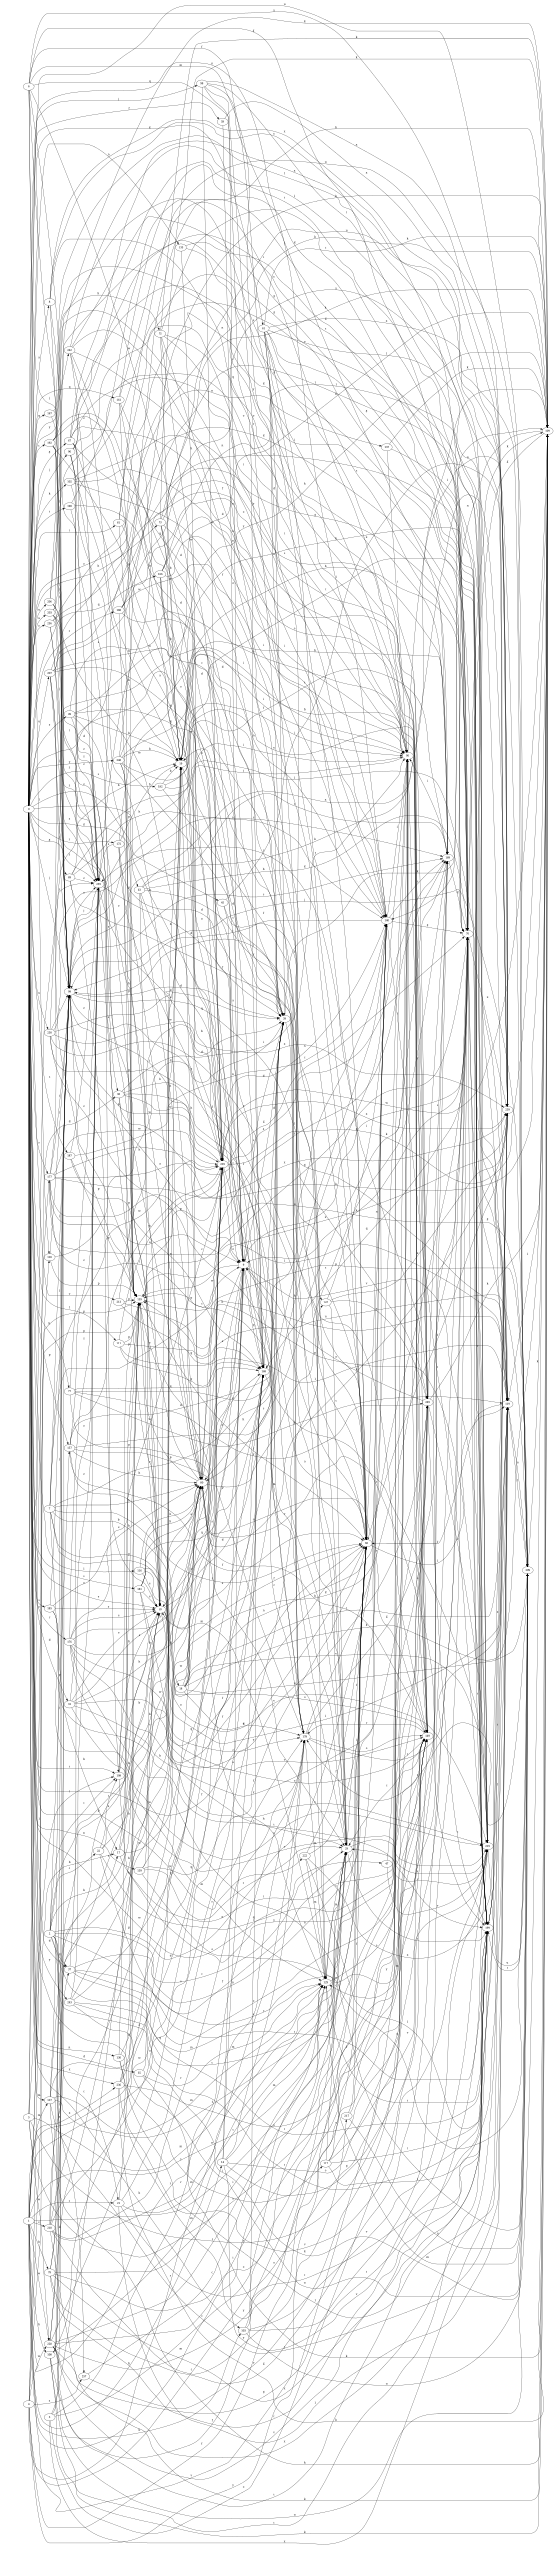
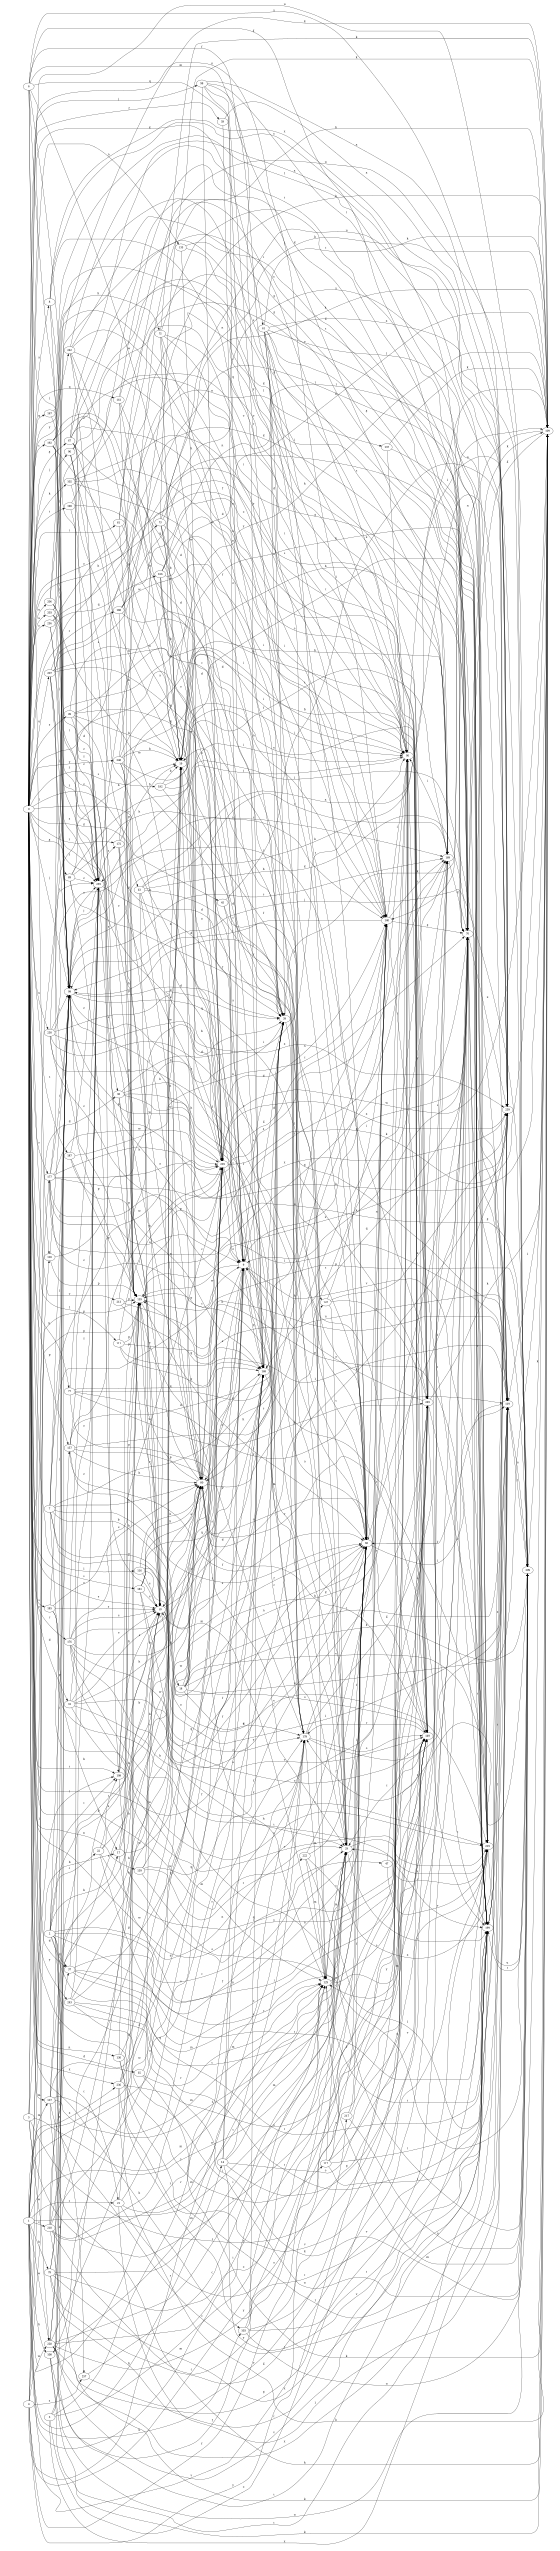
(477, 465) -> (308, 481)
(103, 860) -> (103, 865)
(395, 1471) -> (372, 1909)
